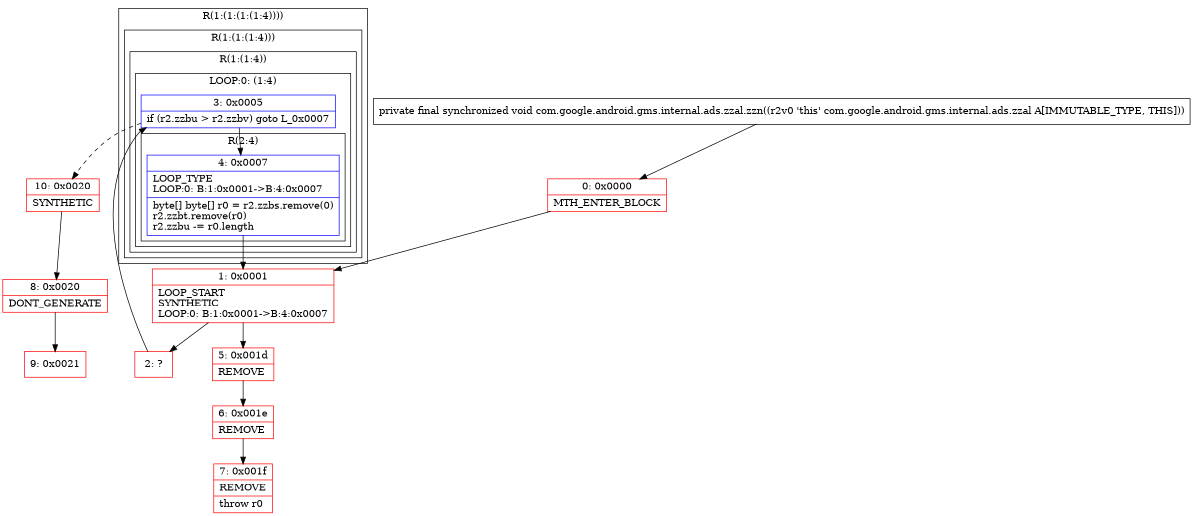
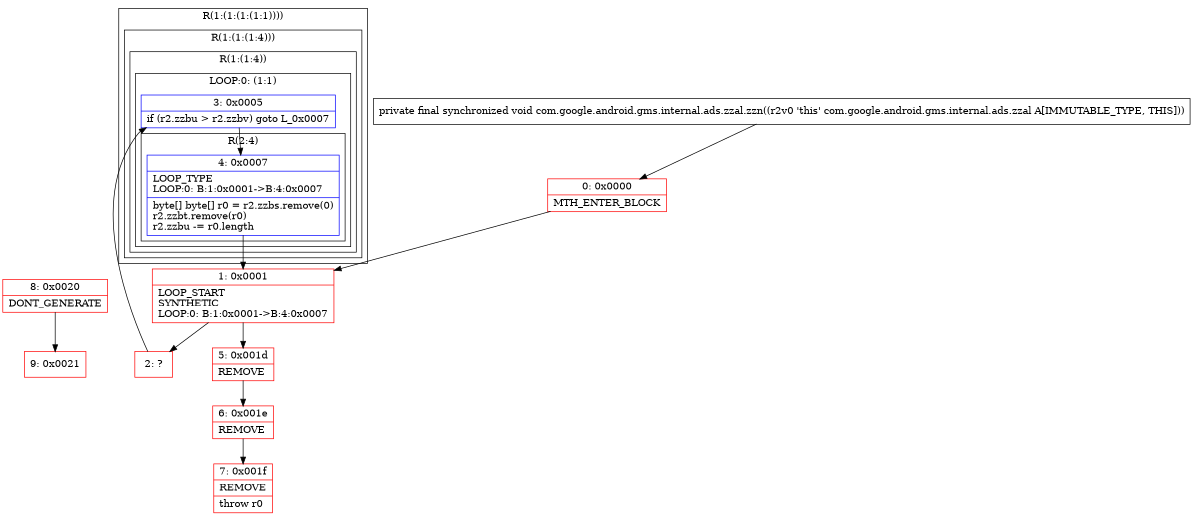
(243, 16) -> (243, 16)
(243, 81) -> (243, 81)
(63, 195) -> none
